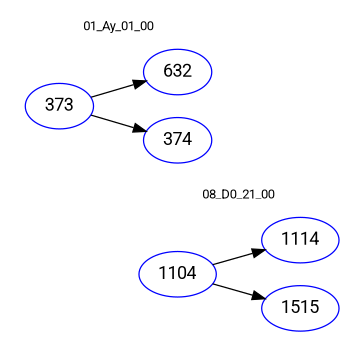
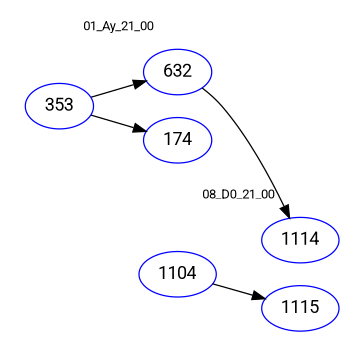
(119, 27) -> (119, 27)
(59, 106) -> (59, 106)
(178, 140) -> (178, 140)
(233, 259) -> (249, 143)
(300, 308) -> (300, 308)
